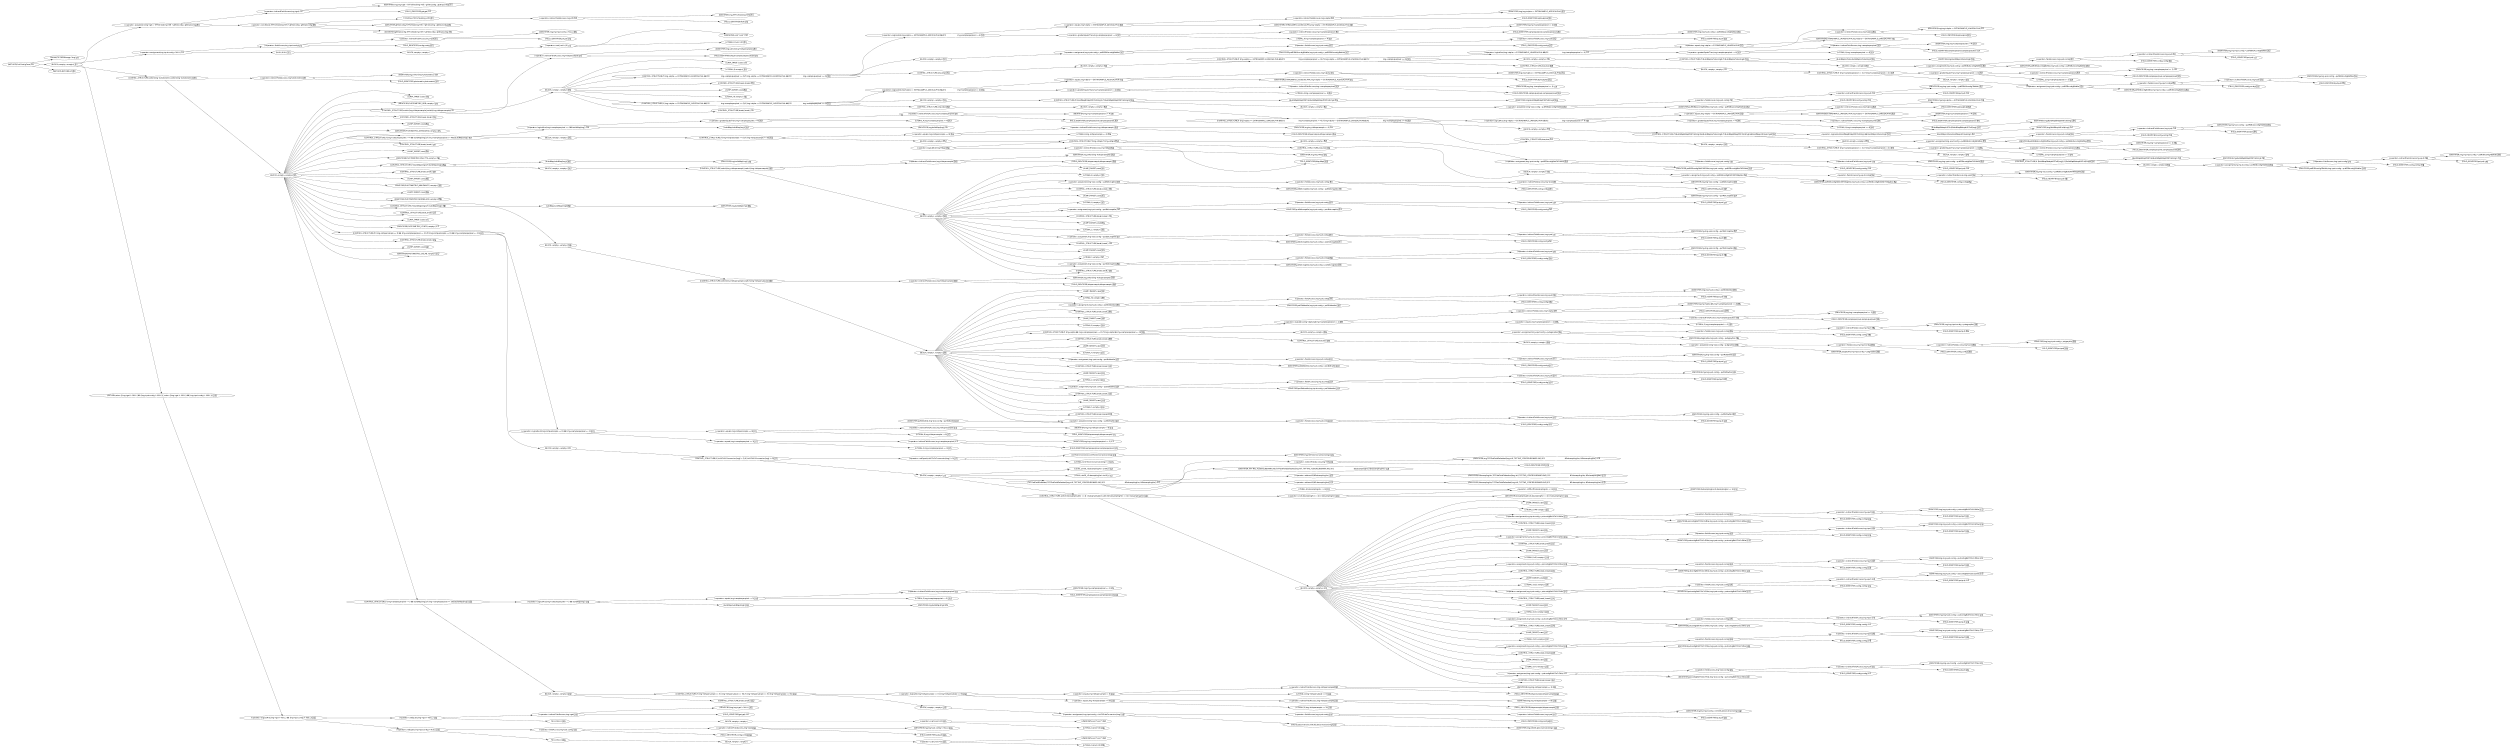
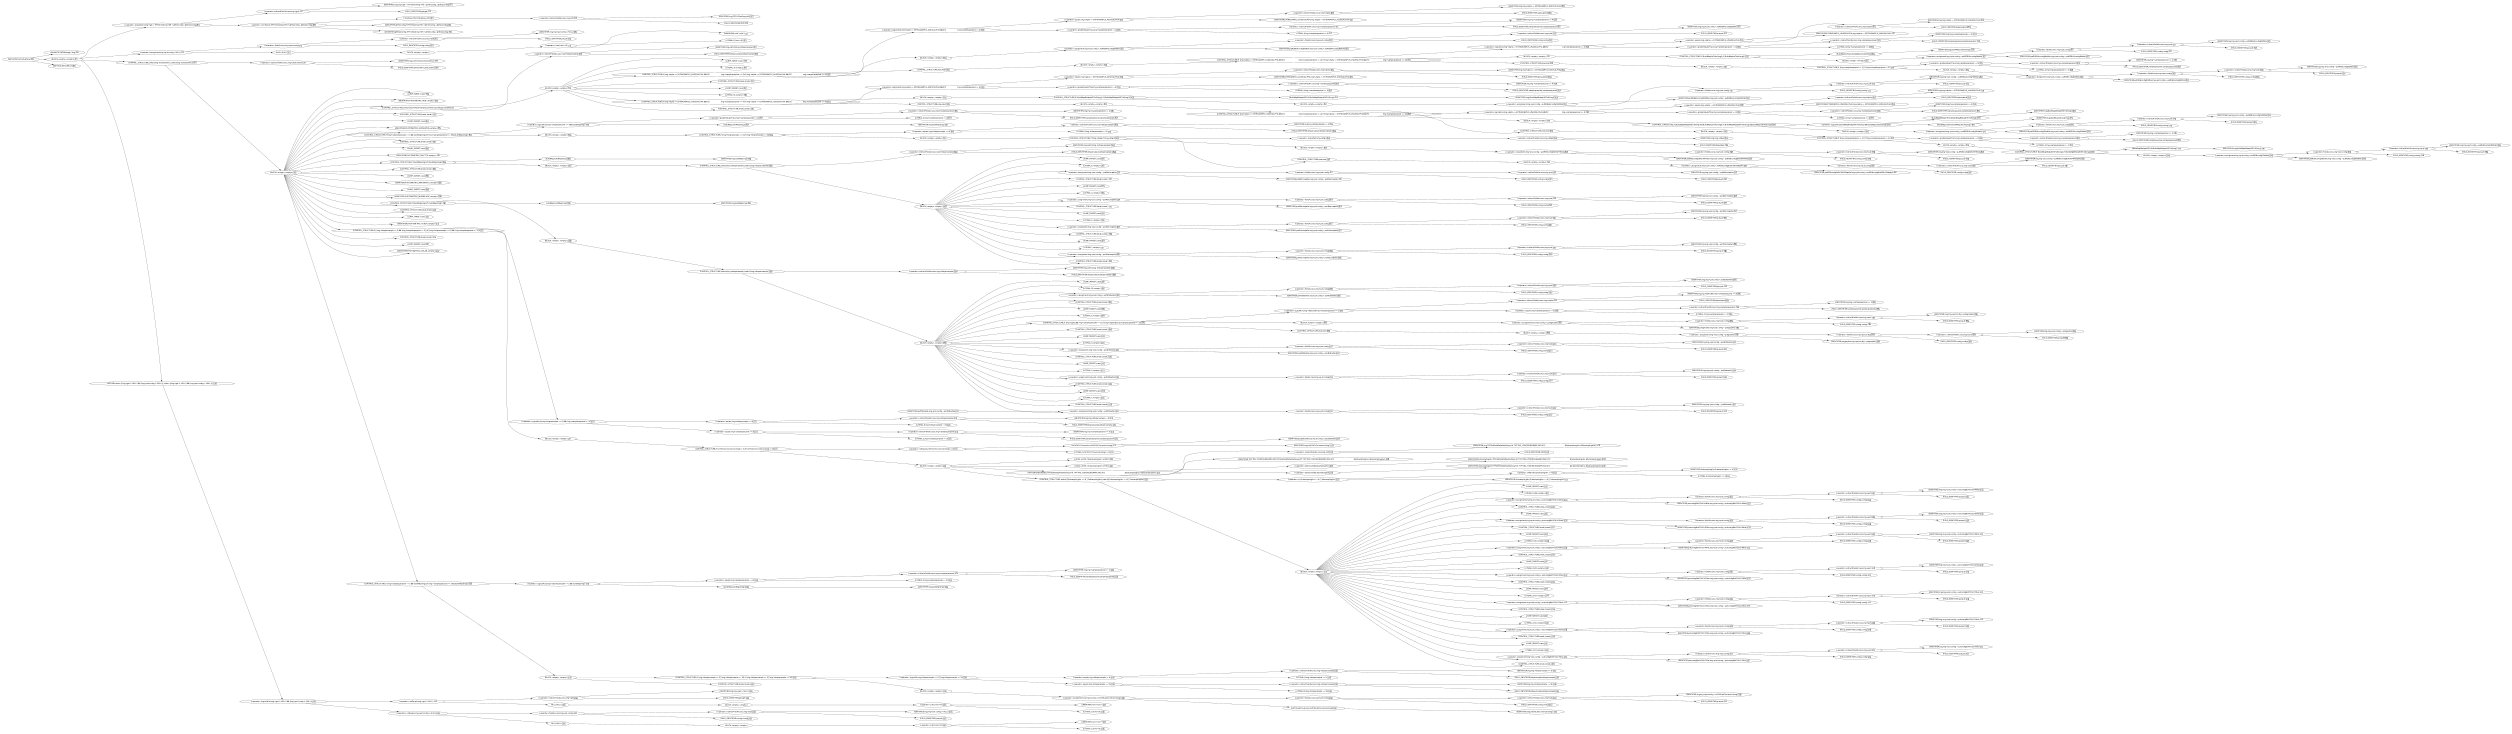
(1008, 145) -> (1209, 139)
(1203, 388) -> (1200, 442)
(1422, 489) -> (1627, 475)
